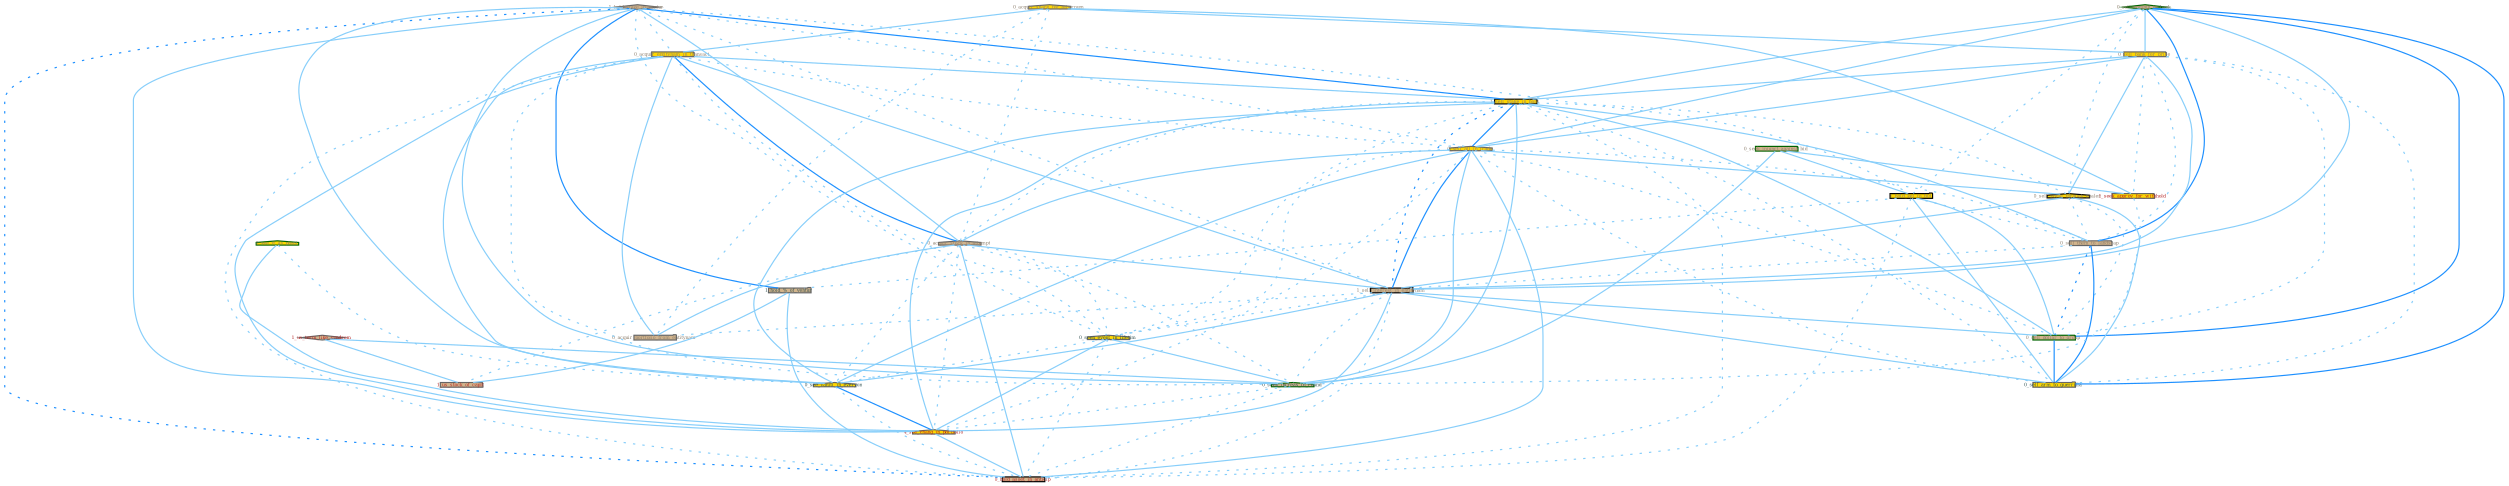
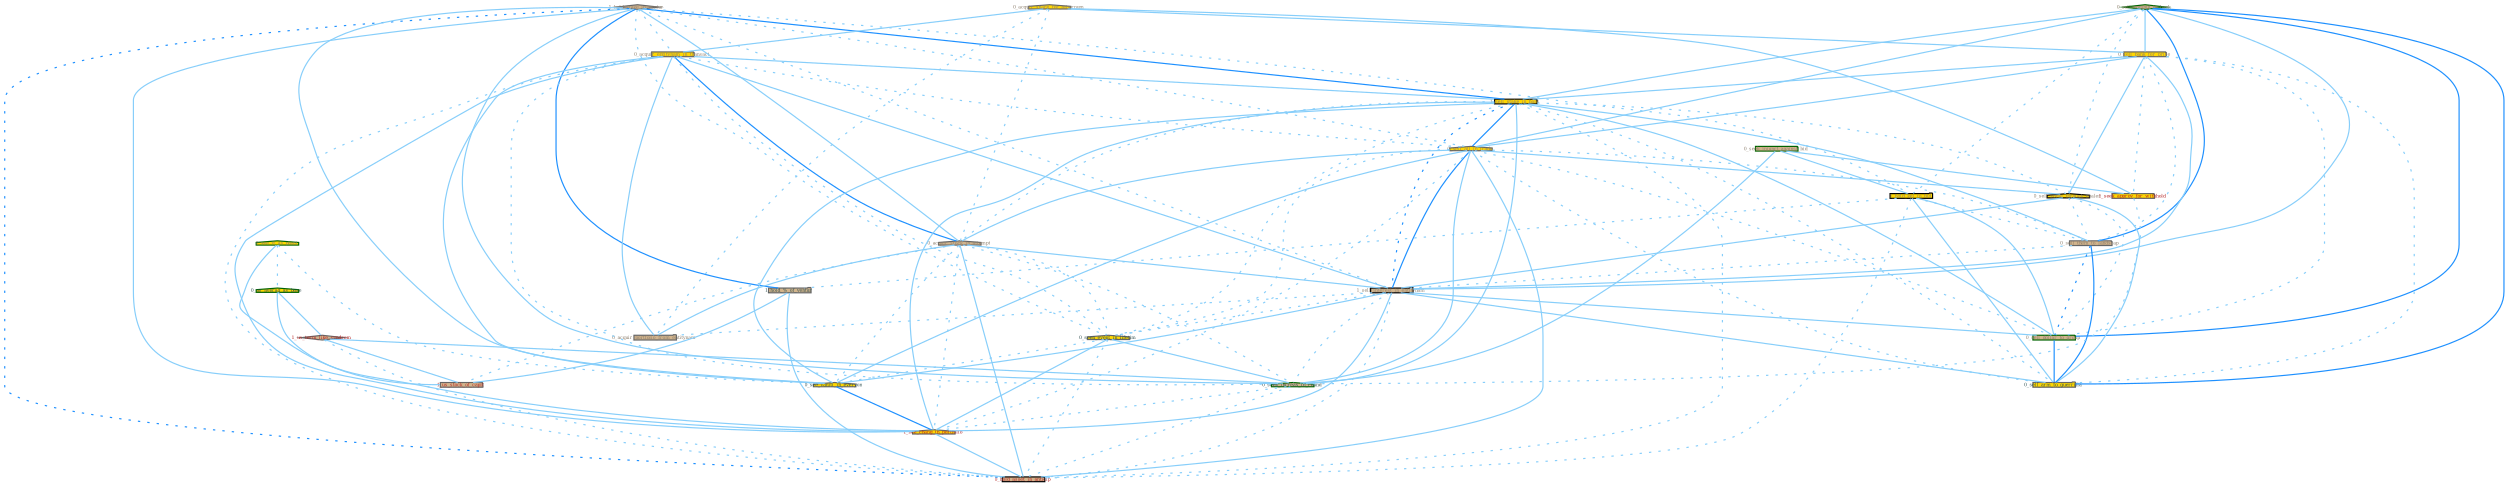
none -> (277, 290)
(934, 432) -> (934, 432)
(921, 444) -> (656, 438)
